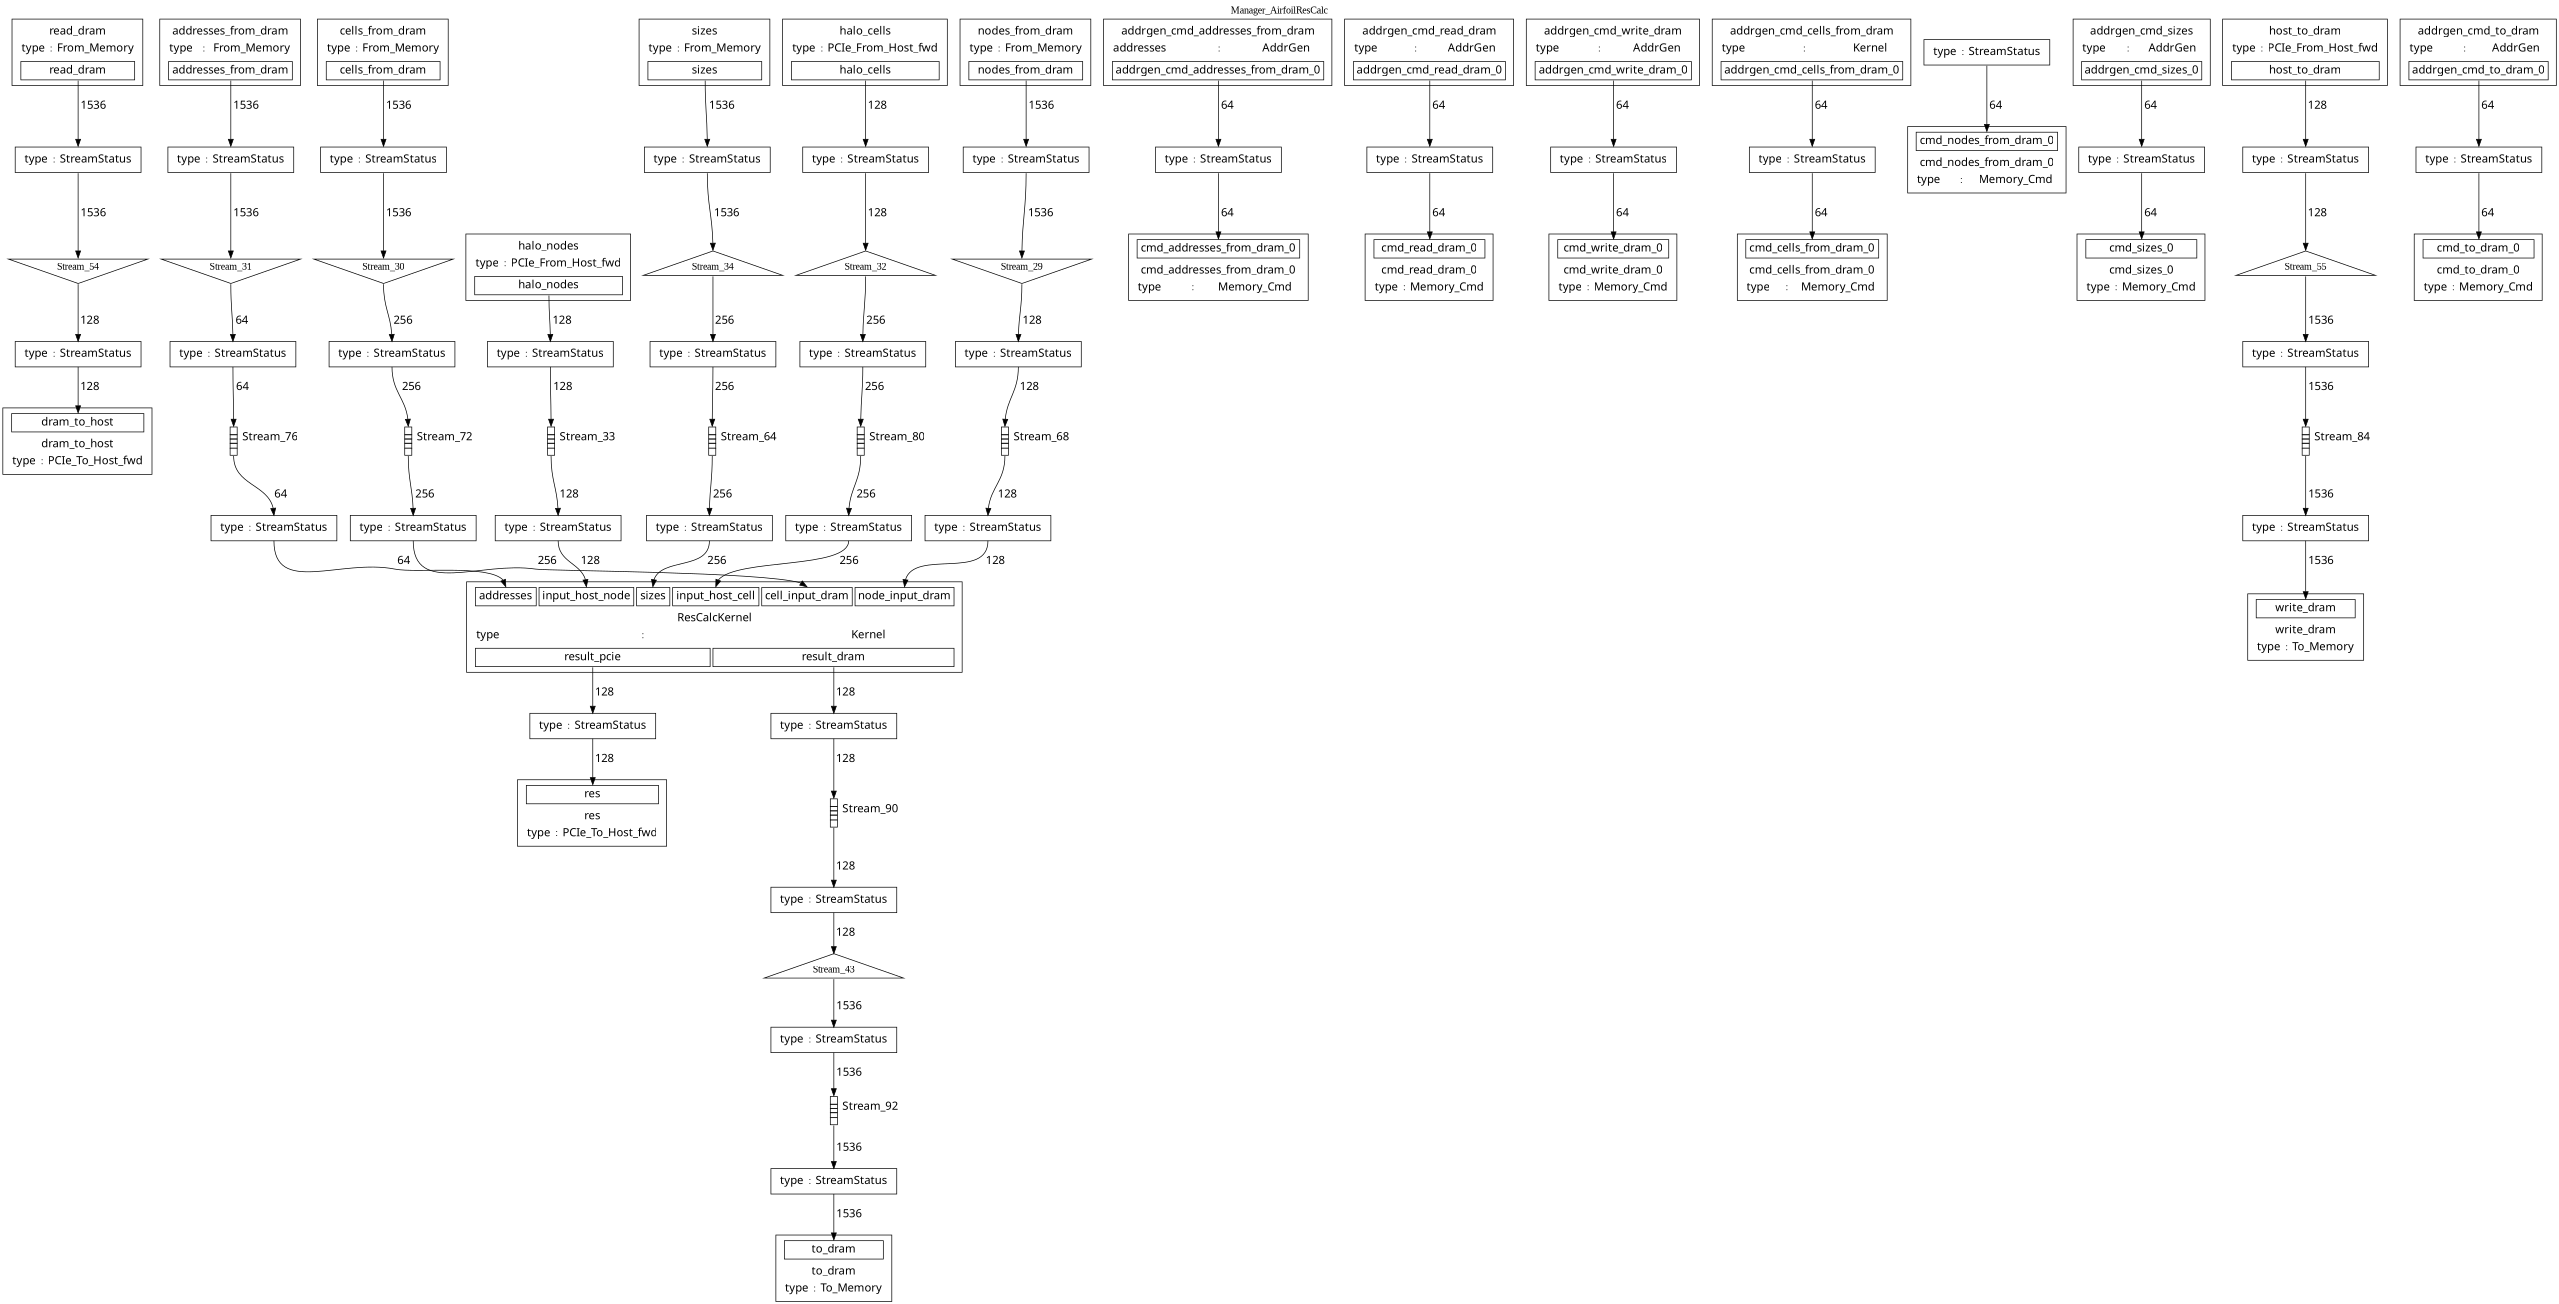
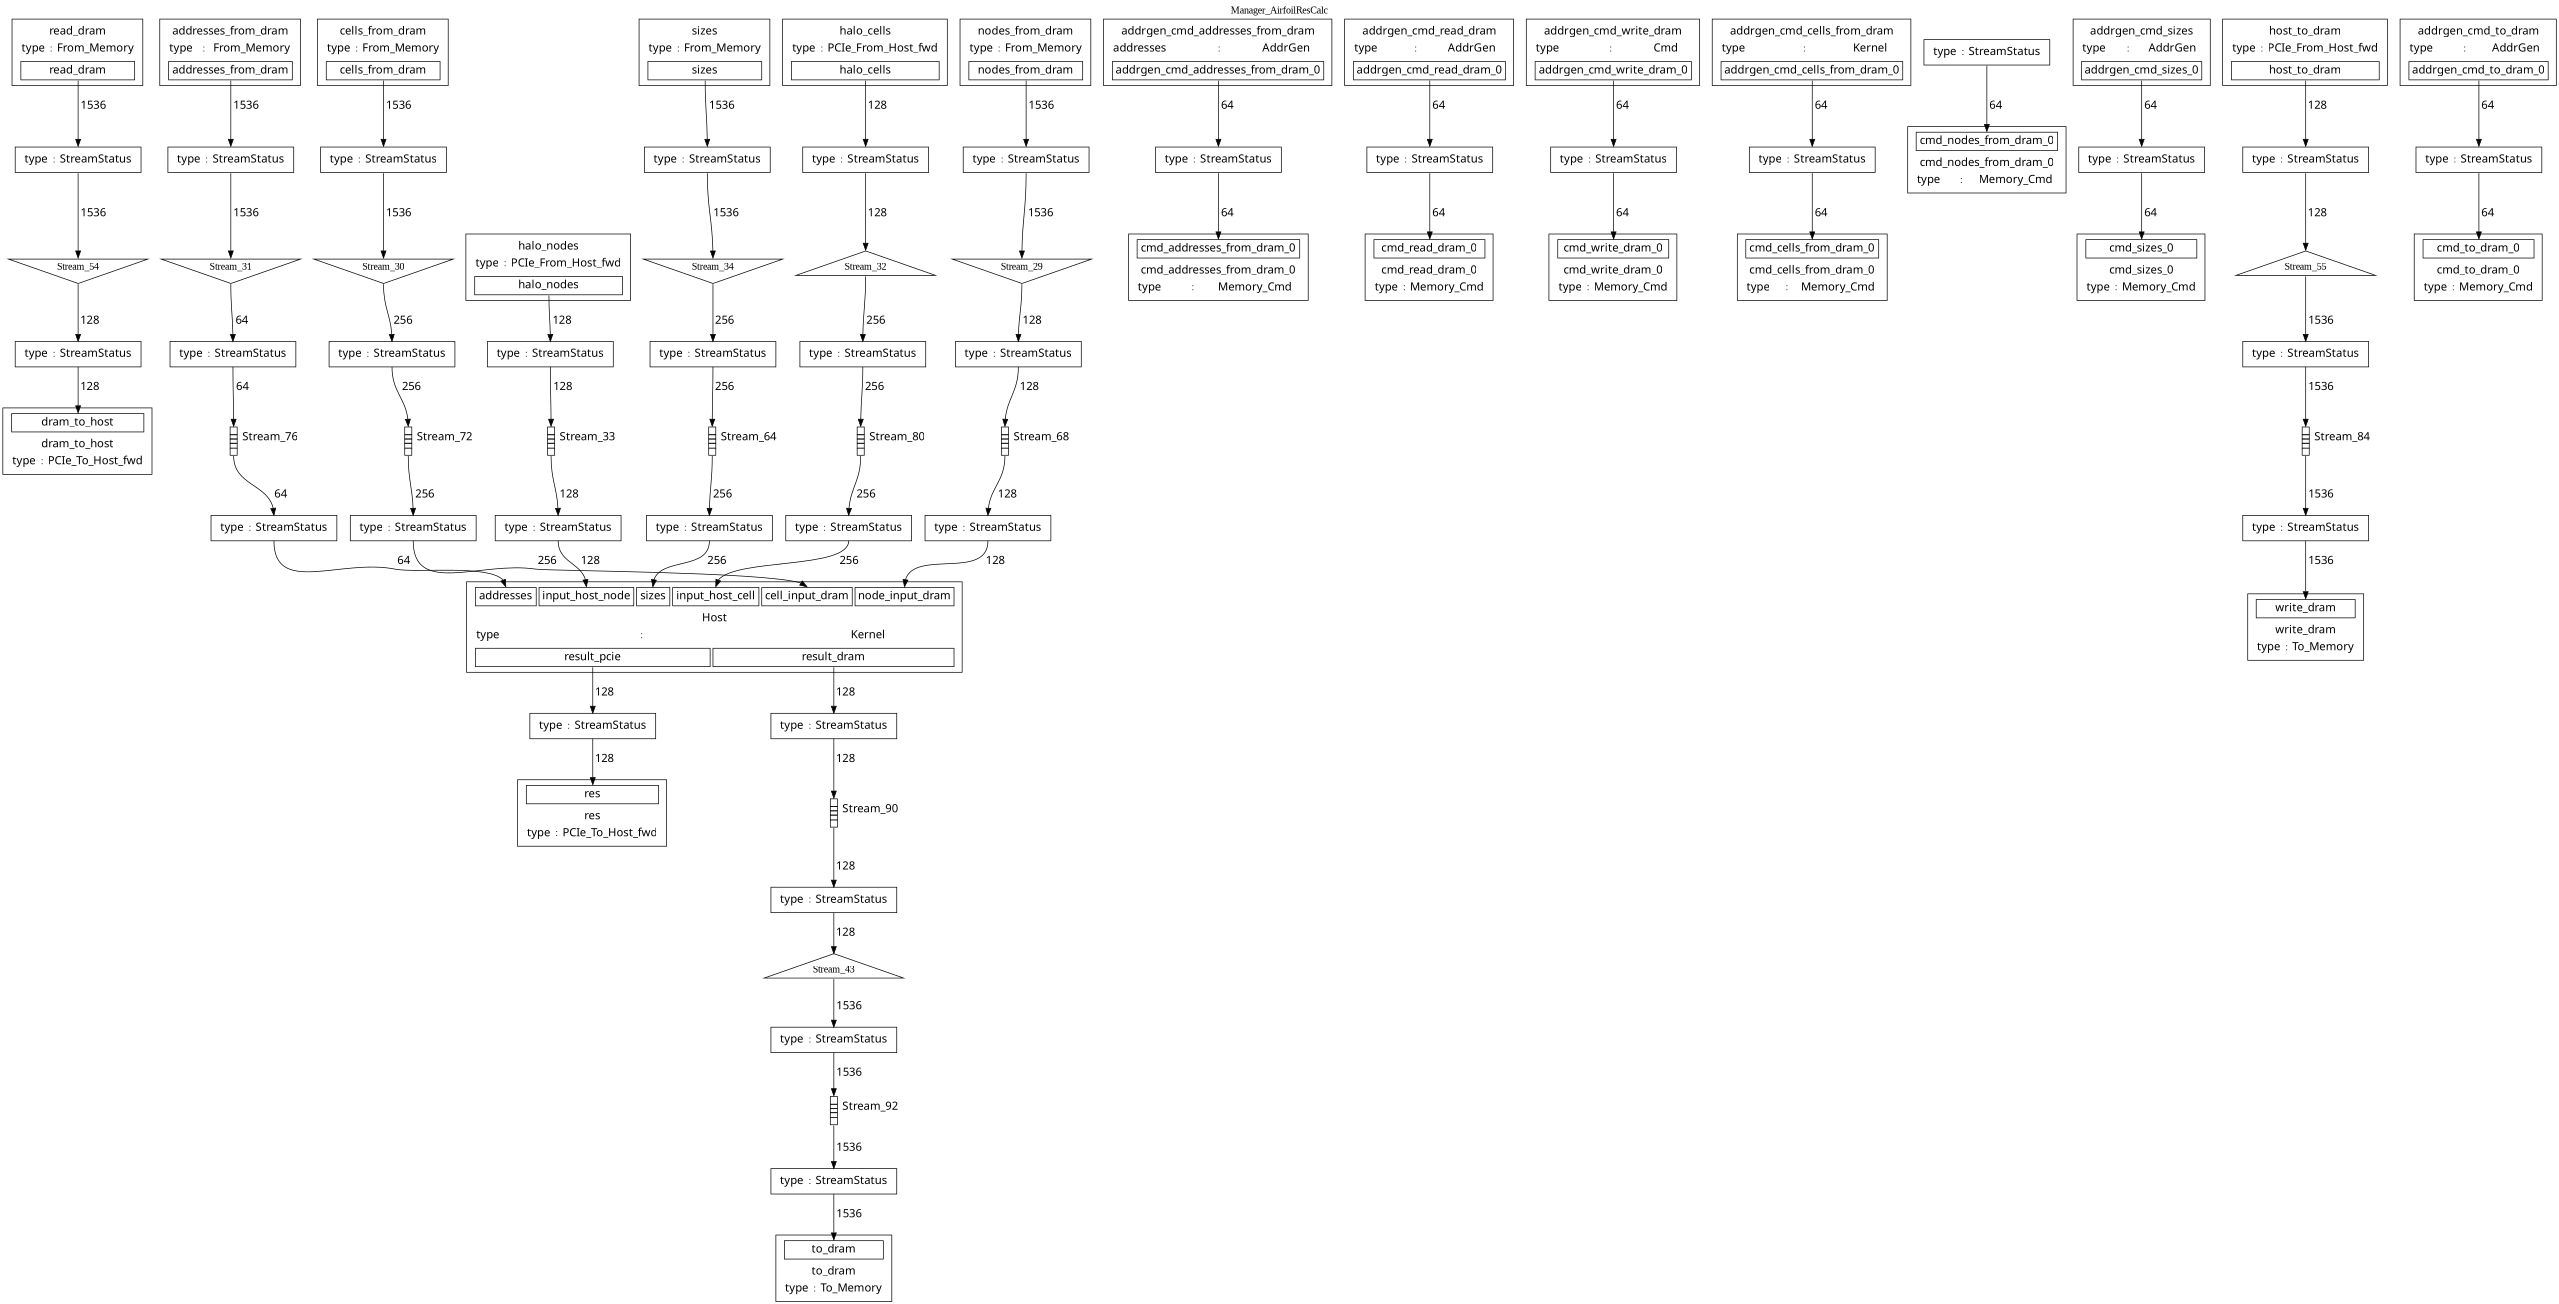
(1657, 48) -> (1666, 48)
(713, 267) -> (713, 267)
(715, 618) -> (715, 618)
